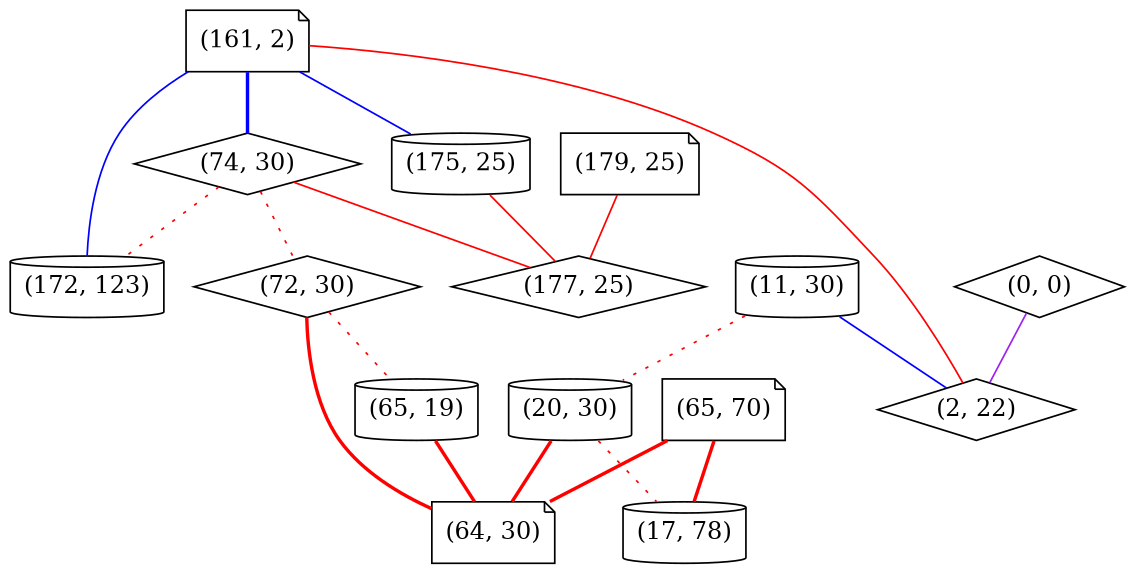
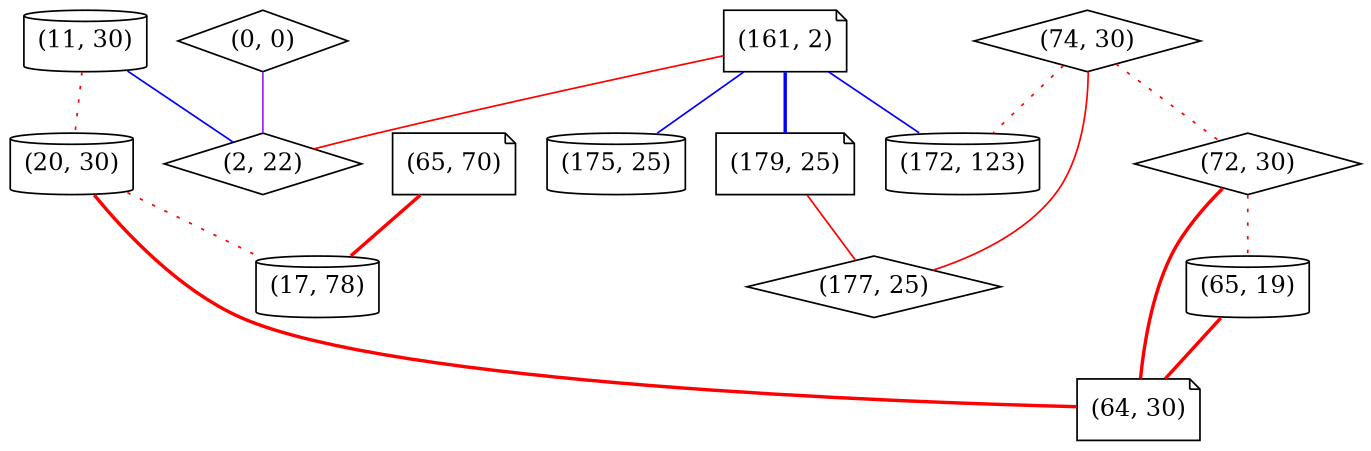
(248, 103) -> (785, 103)
(523, 228) -> none
(609, 471) -> none
